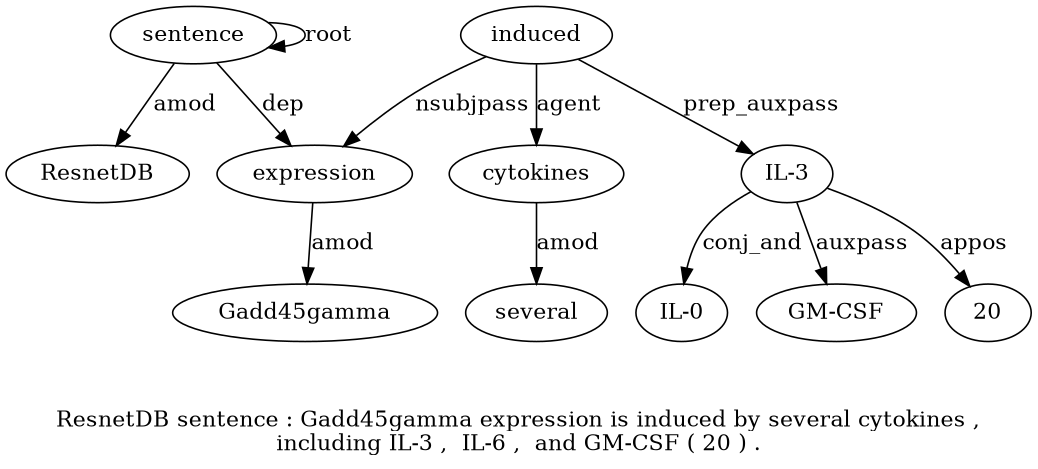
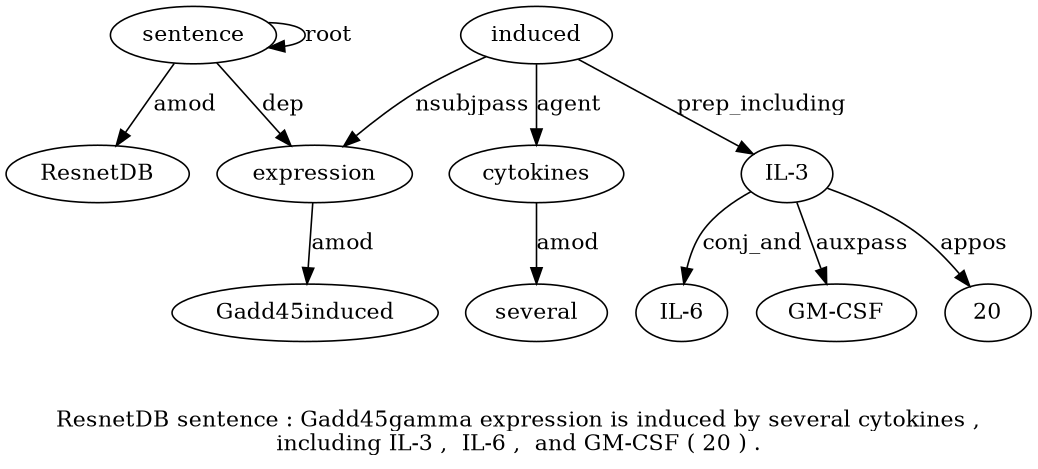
(762, 105) -> (762, 105)
(305, 313) -> (305, 313)
(682, 313) -> (682, 313)
